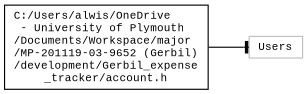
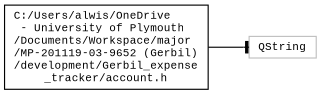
(276, 47) -> (283, 47)
